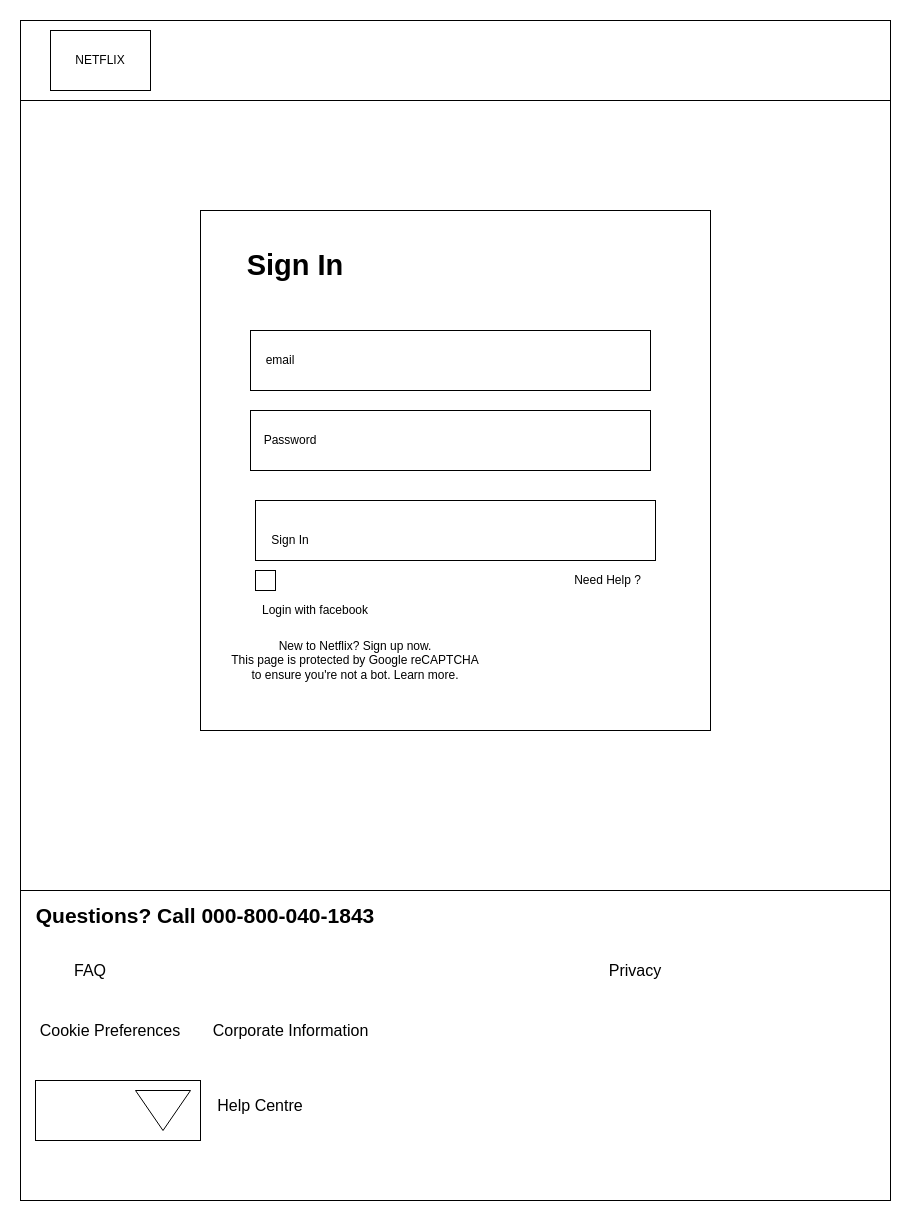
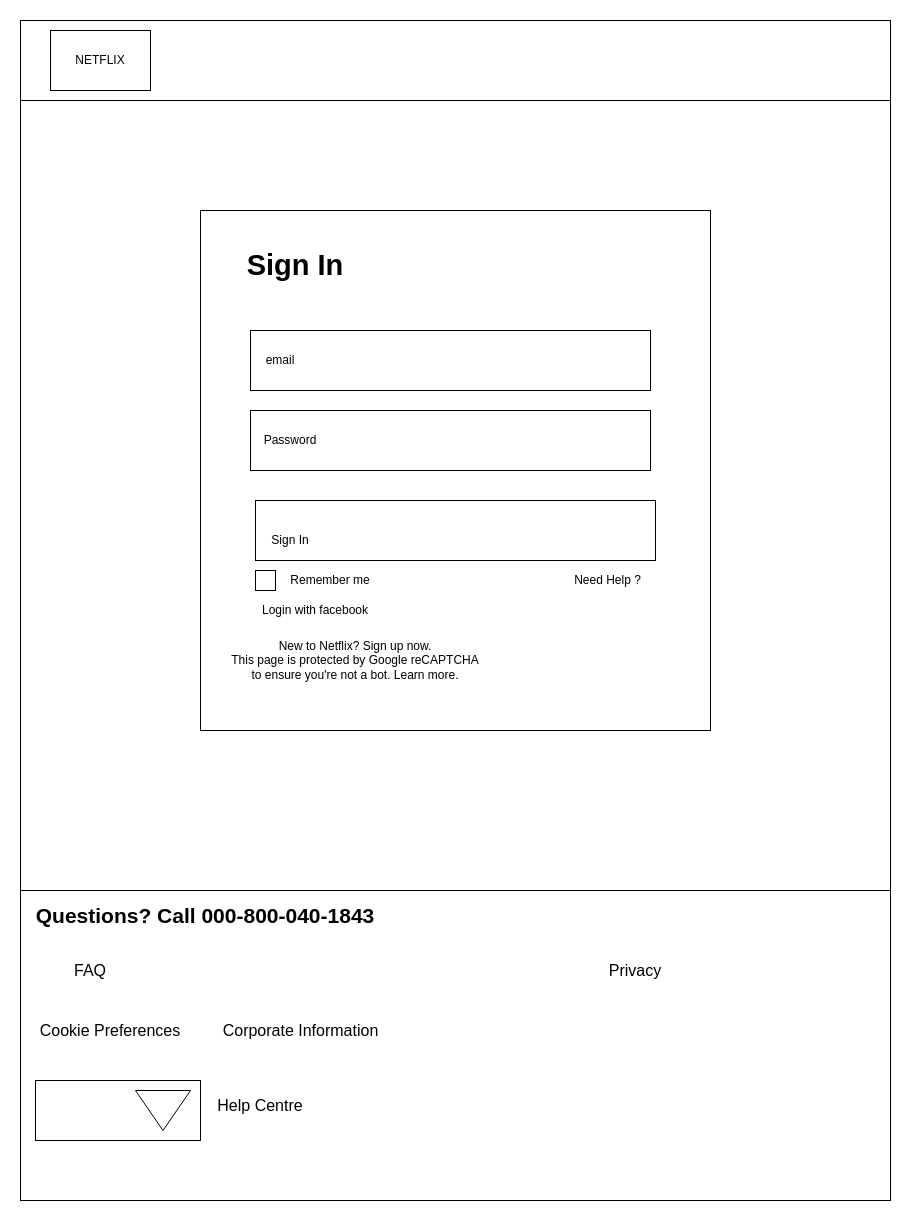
none -> (331, 581)
(291, 1031) -> (301, 1031)
